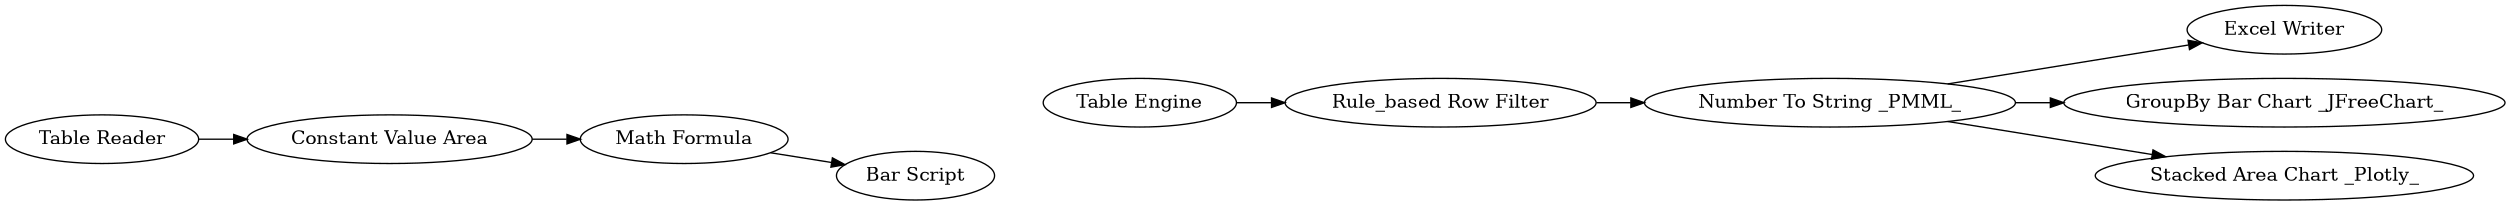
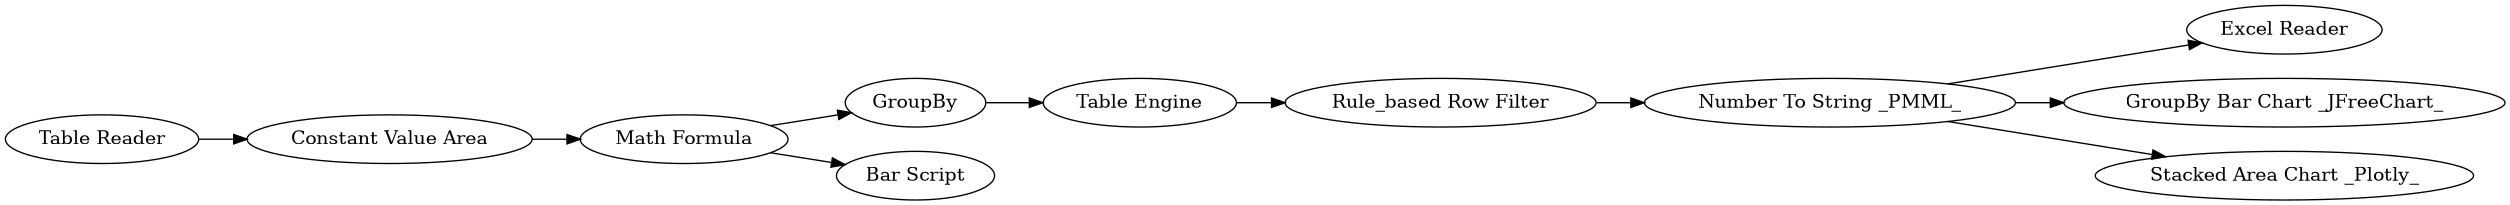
(2284, 30) -> (2284, 30)
none -> (916, 103)
